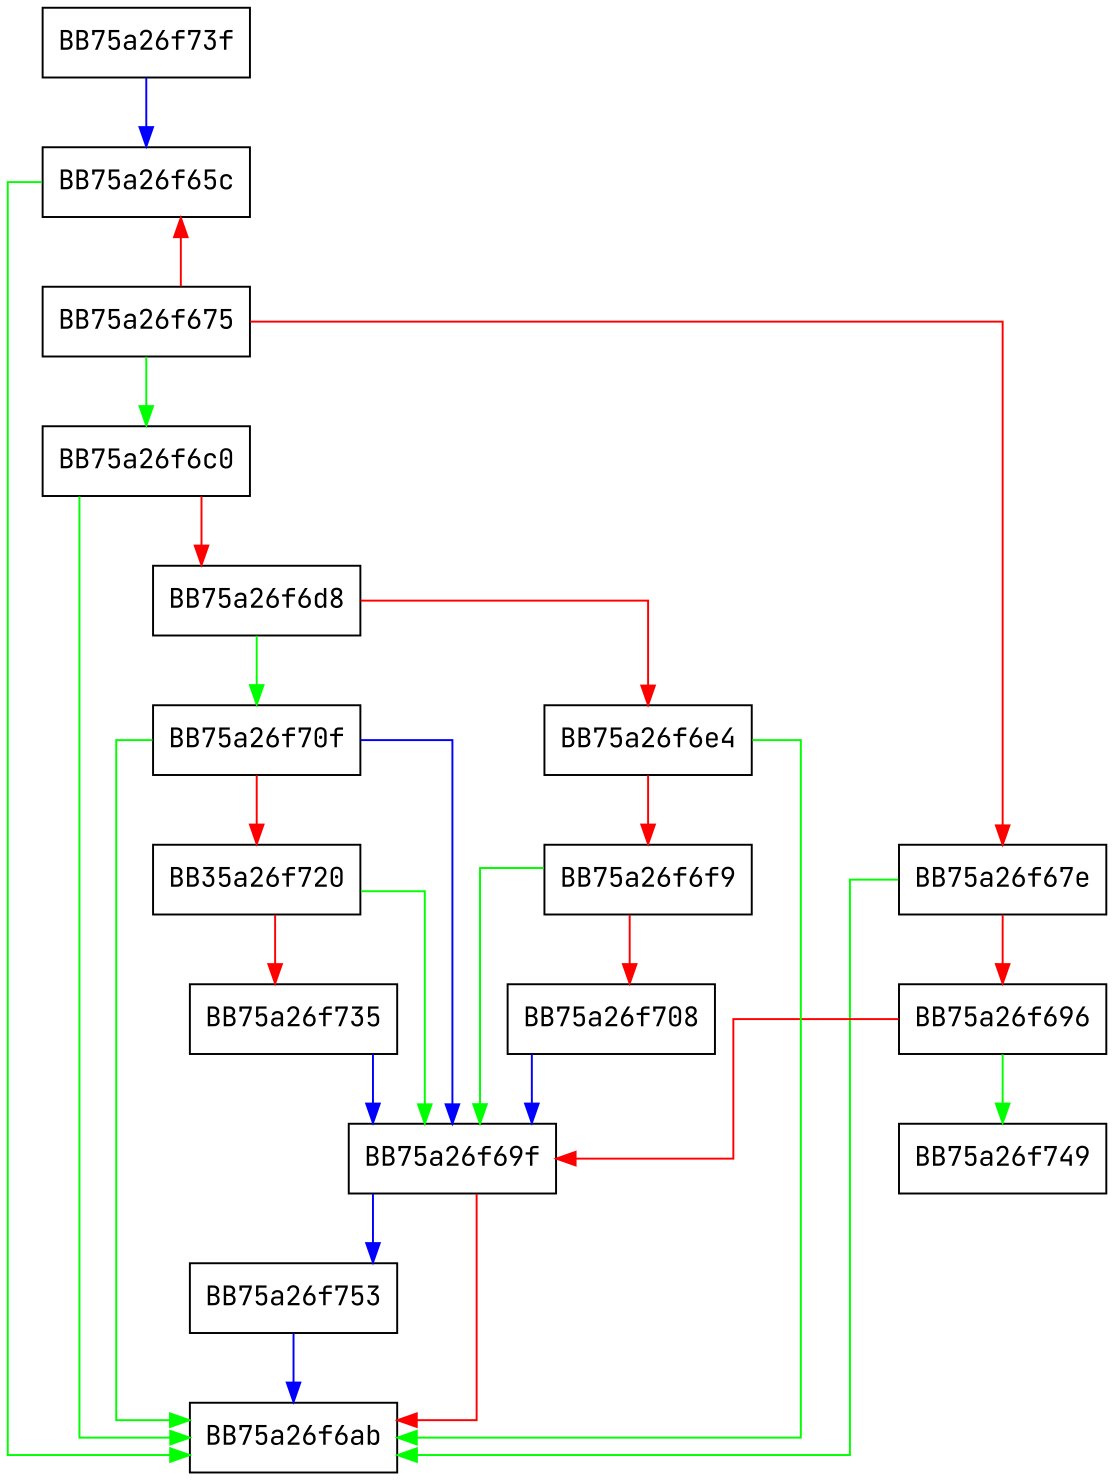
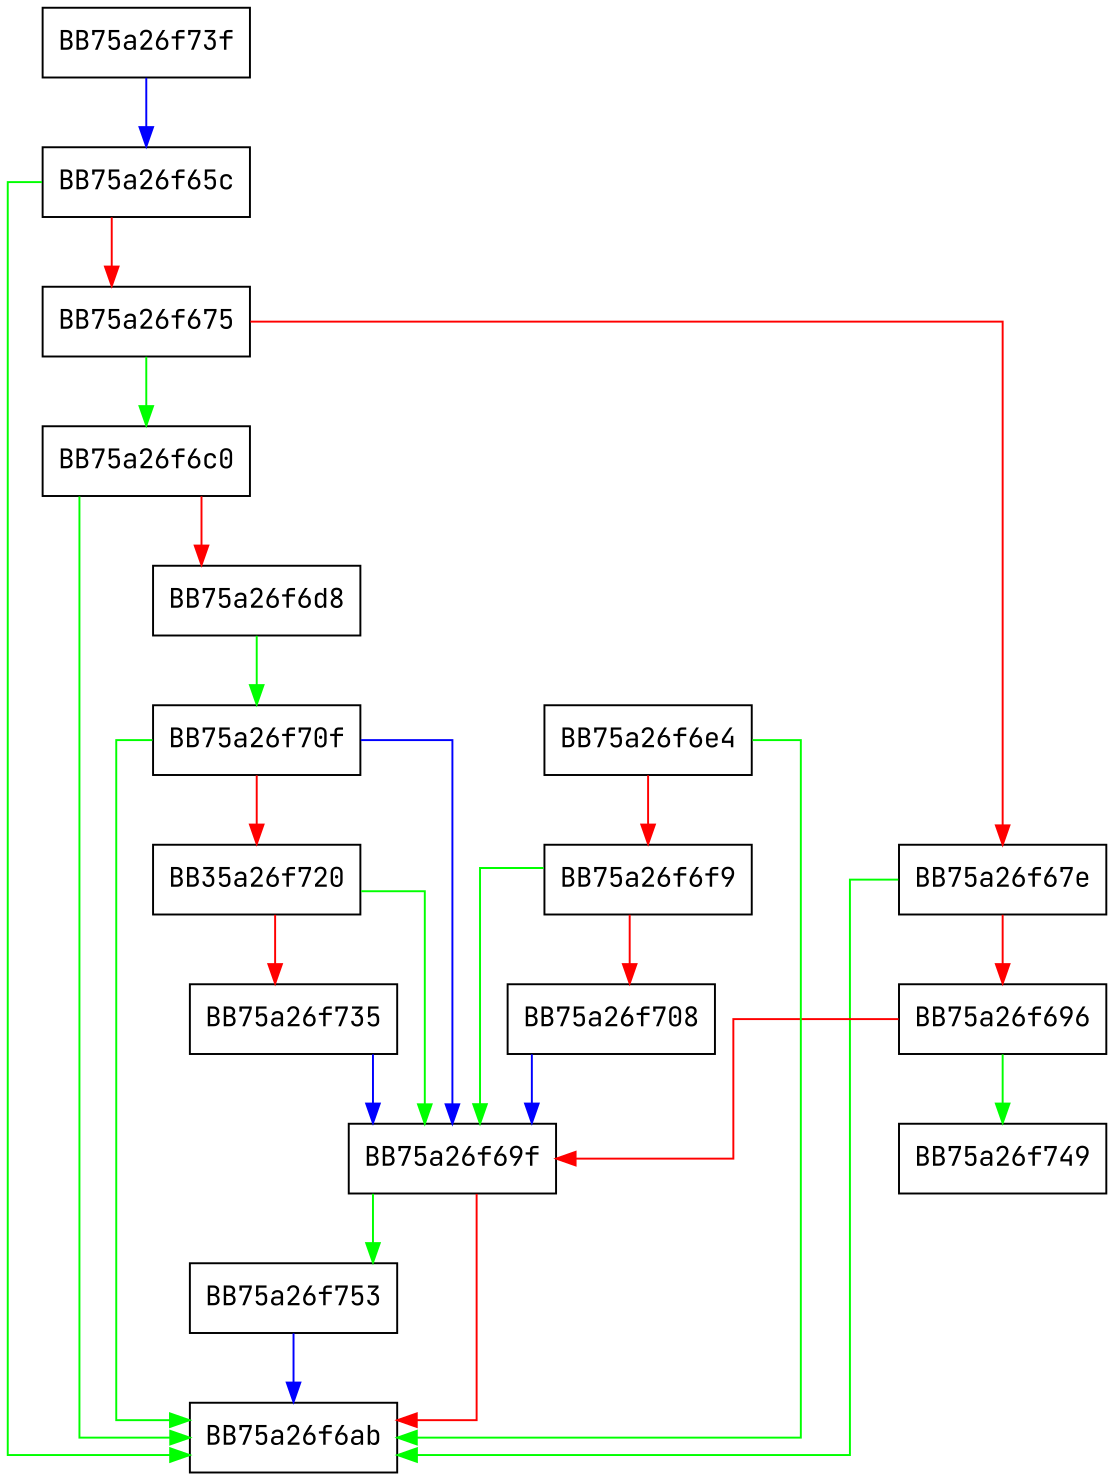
(181, 262) -> (112, 242)
(547, 601) -> none
(373, 1218) -> (373, 1218)
